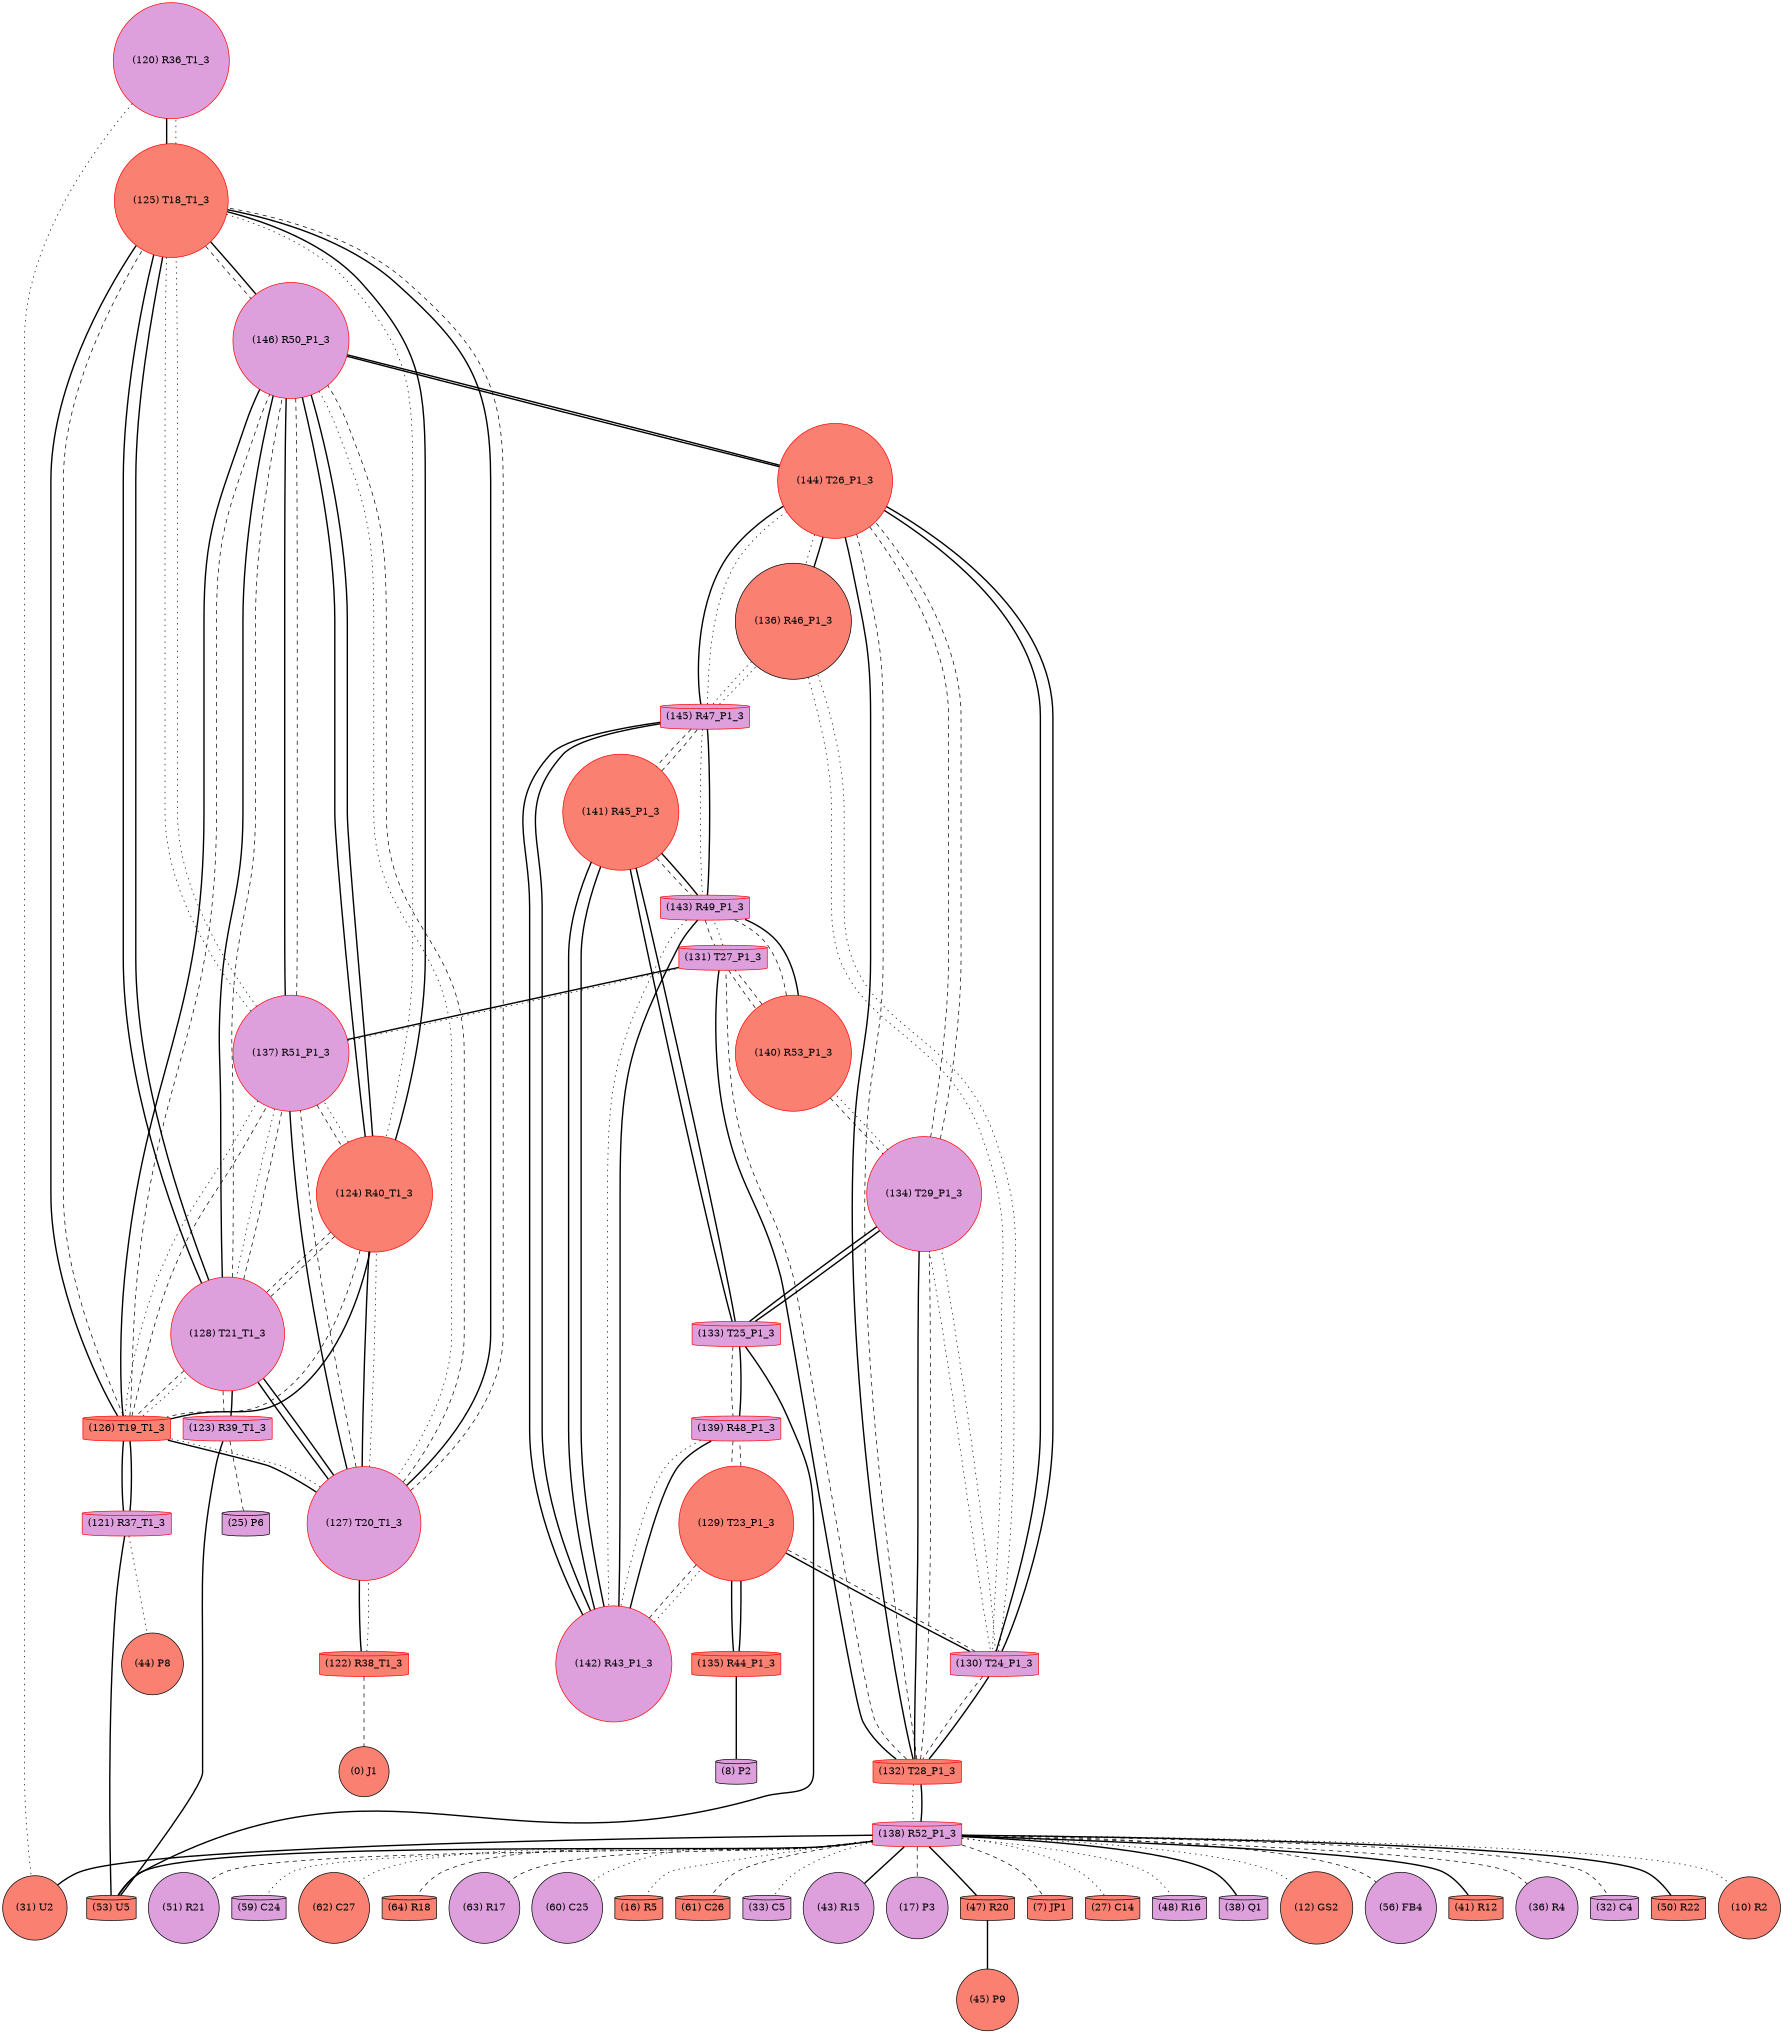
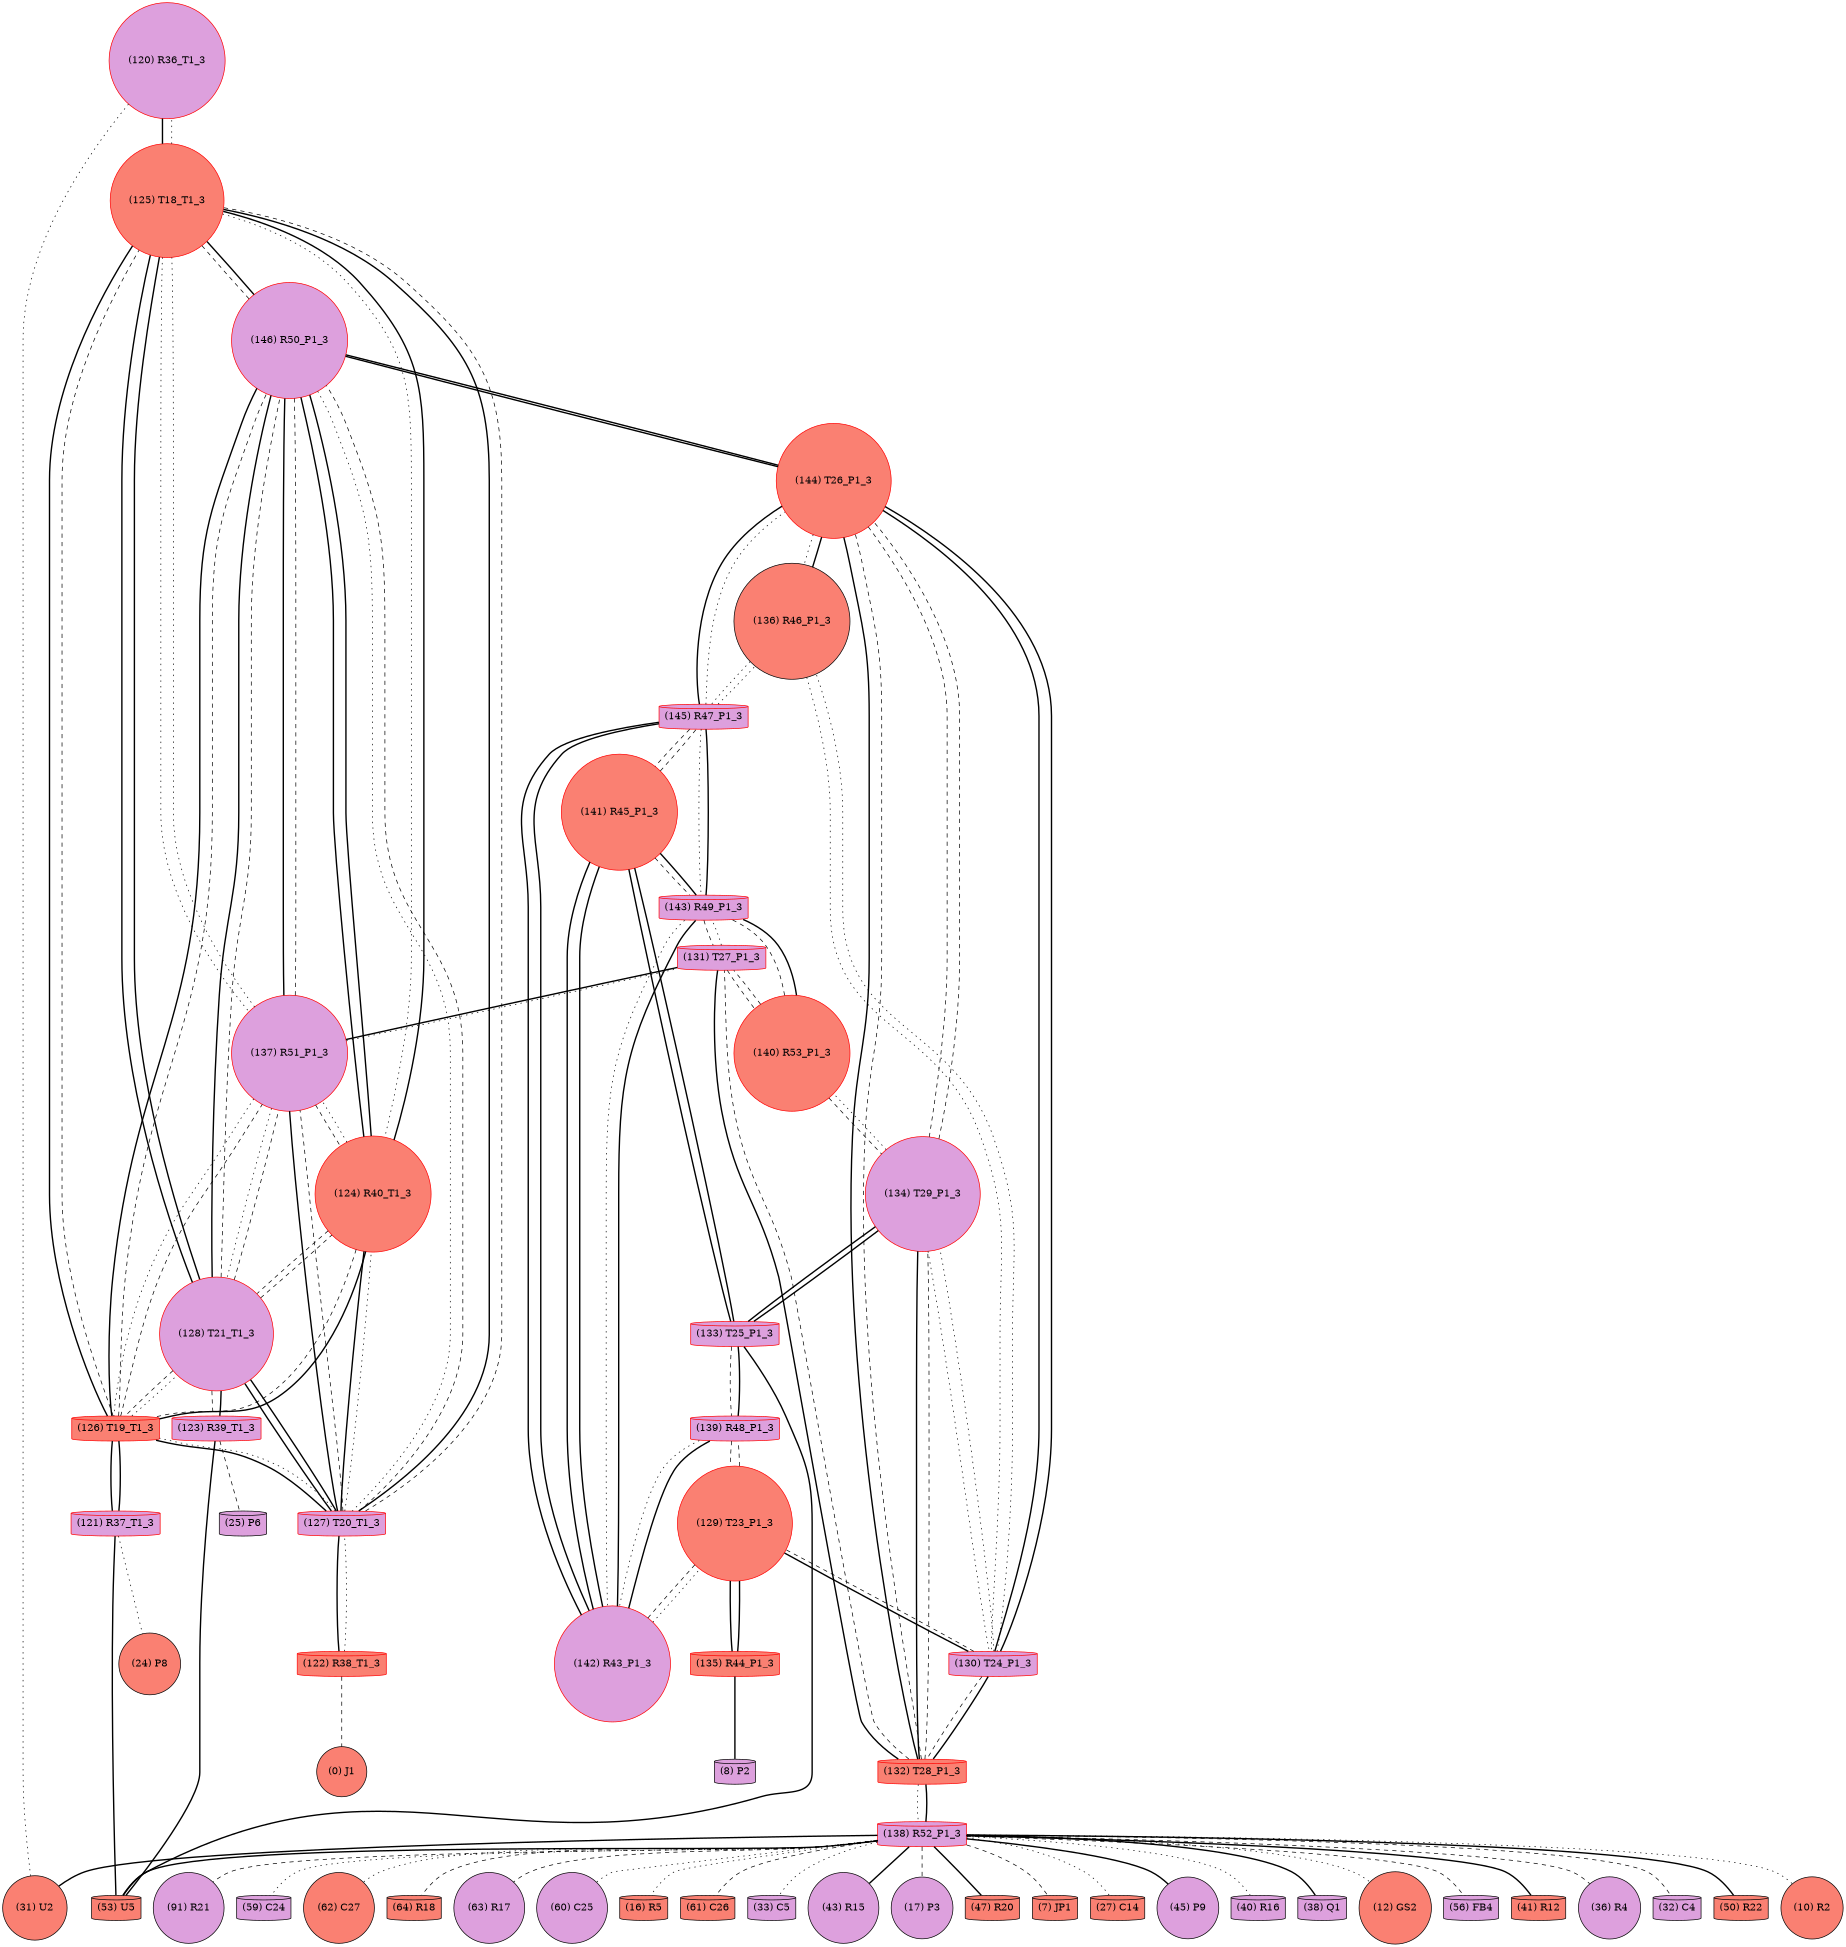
(364, 1524) -> (342, 1524)
(152, 1664) -> (150, 1664)
(184, 1908) -> (189, 1908)
(1180, 1908) -> (1258, 1908)
(1401, 1908) -> (1471, 1908)
(987, 1945) -> (1070, 1852)
(987, 2000) -> (1188, 1908)
